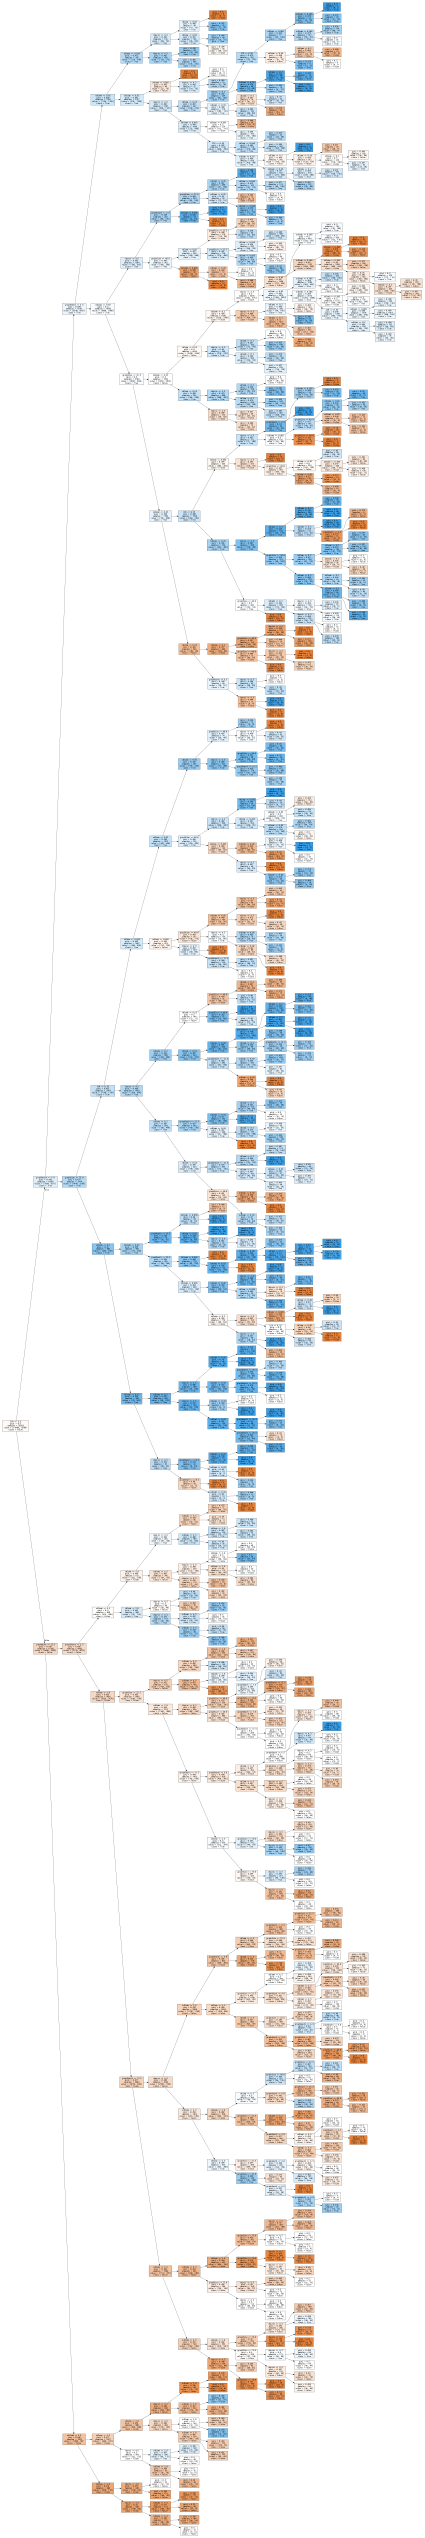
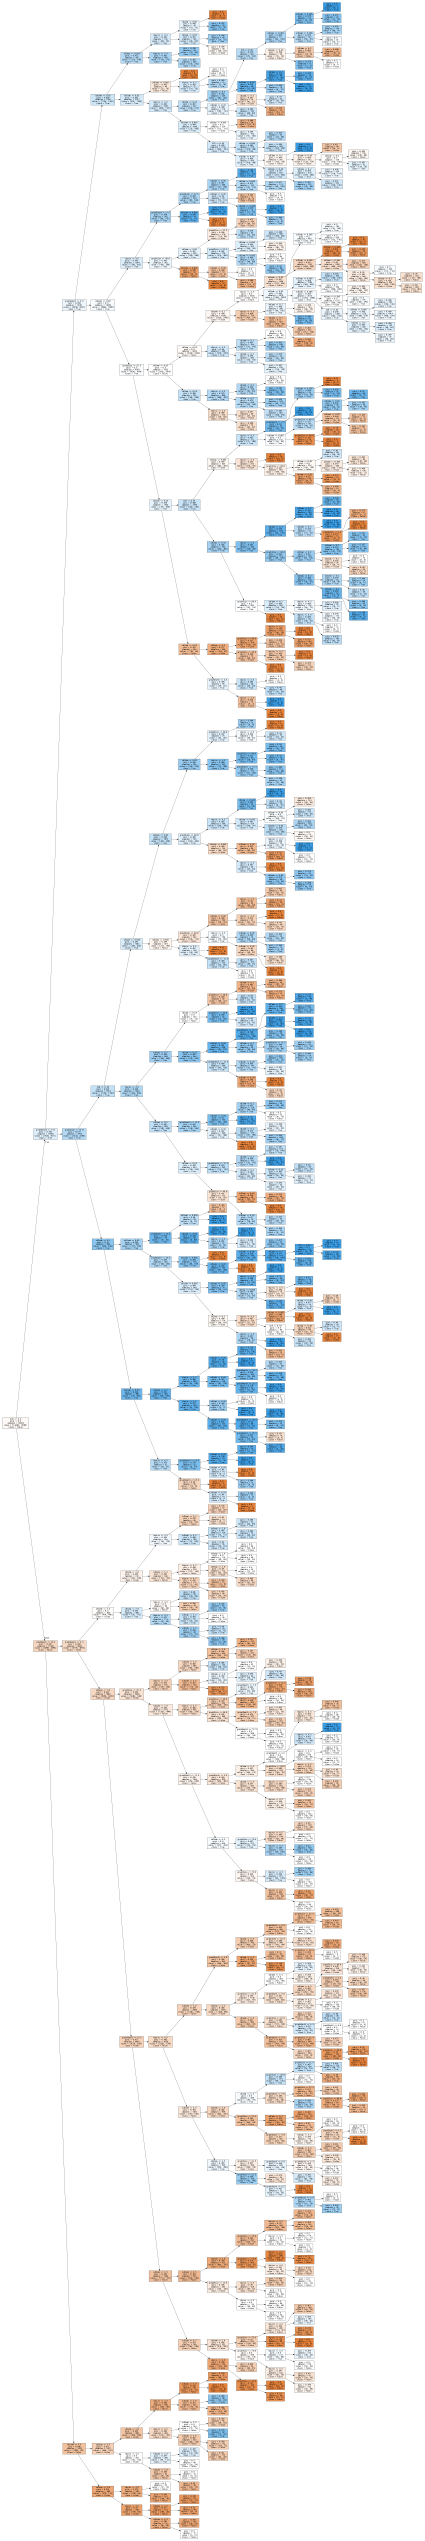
none -> (332, 173)
(247, 1558) -> (247, 1559)
